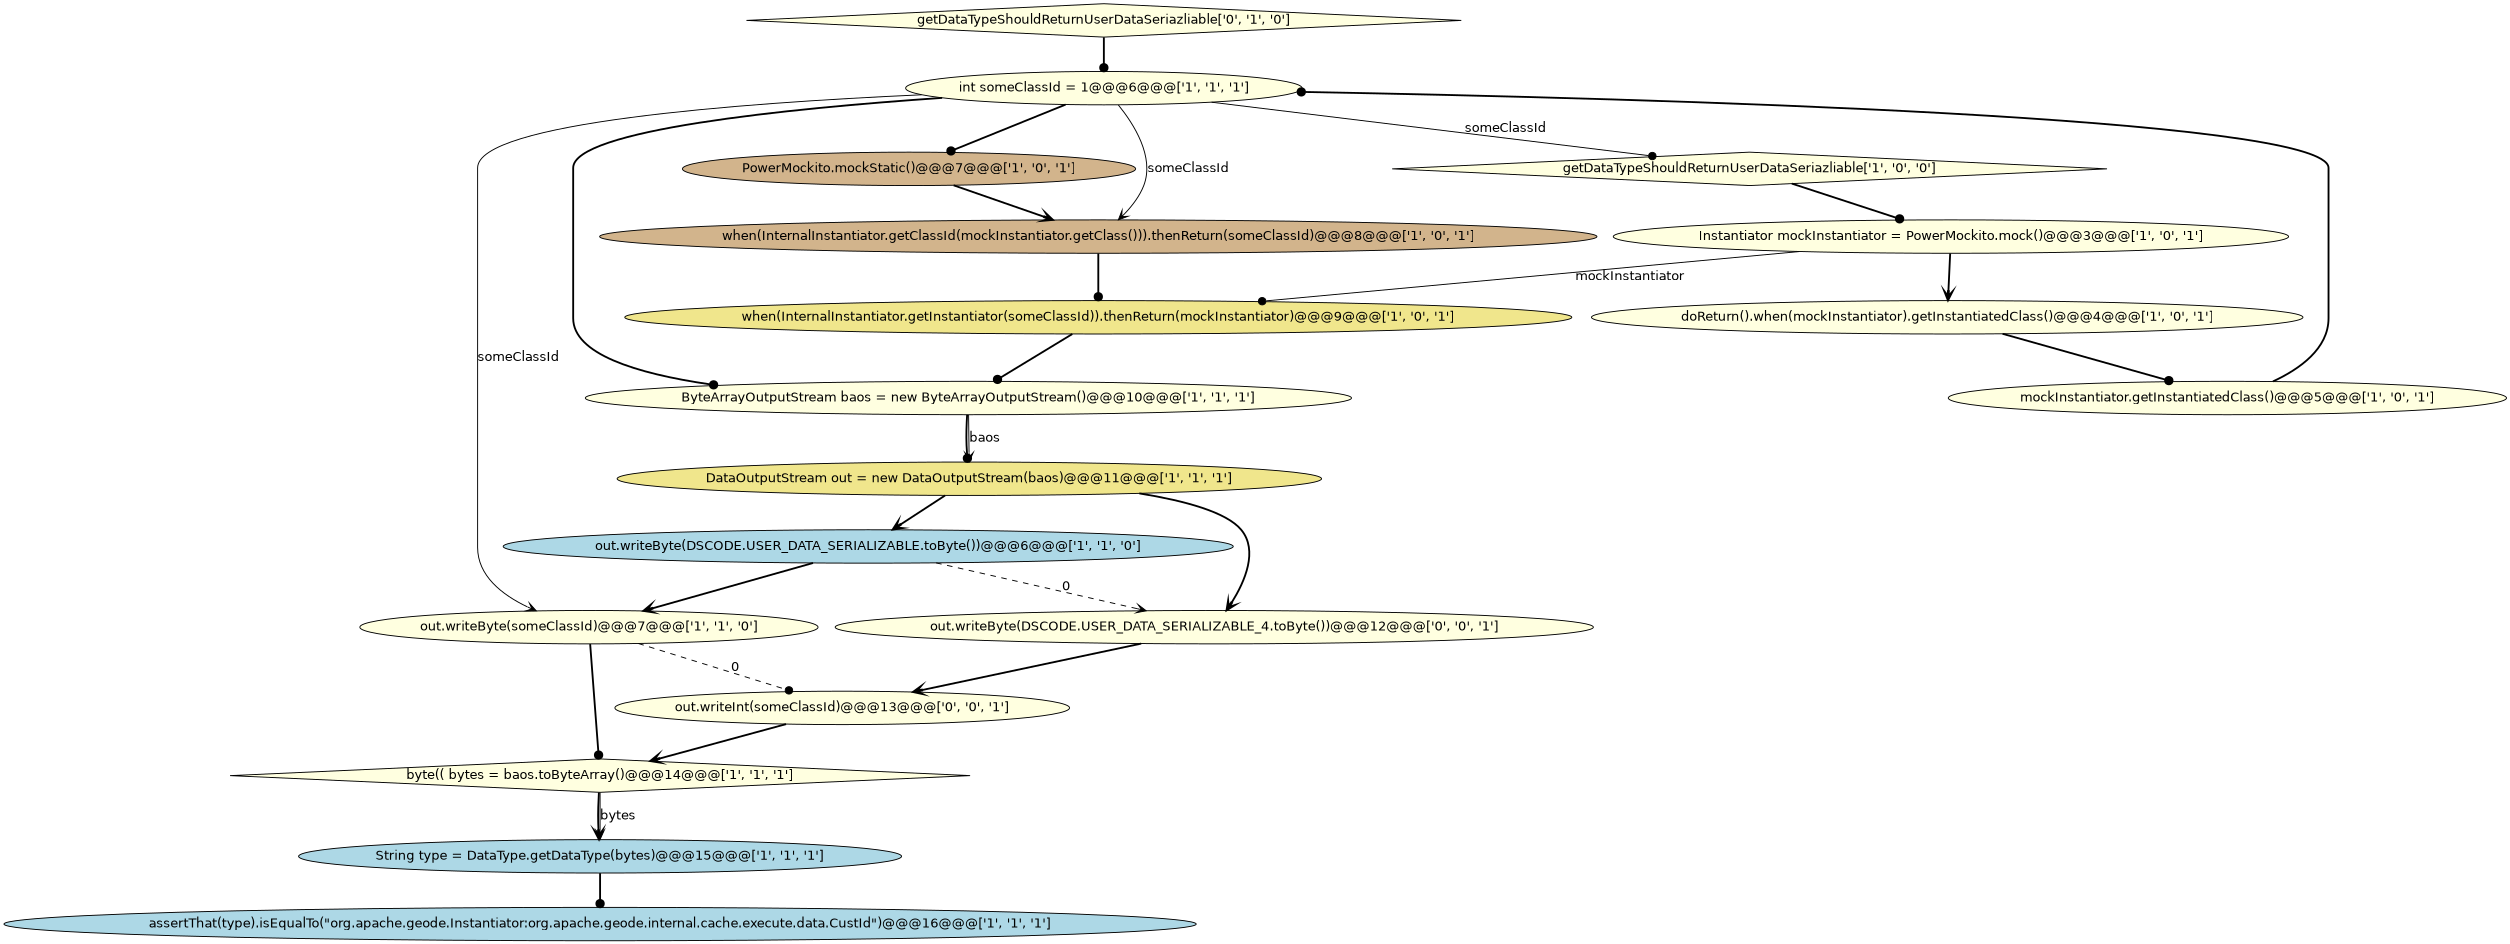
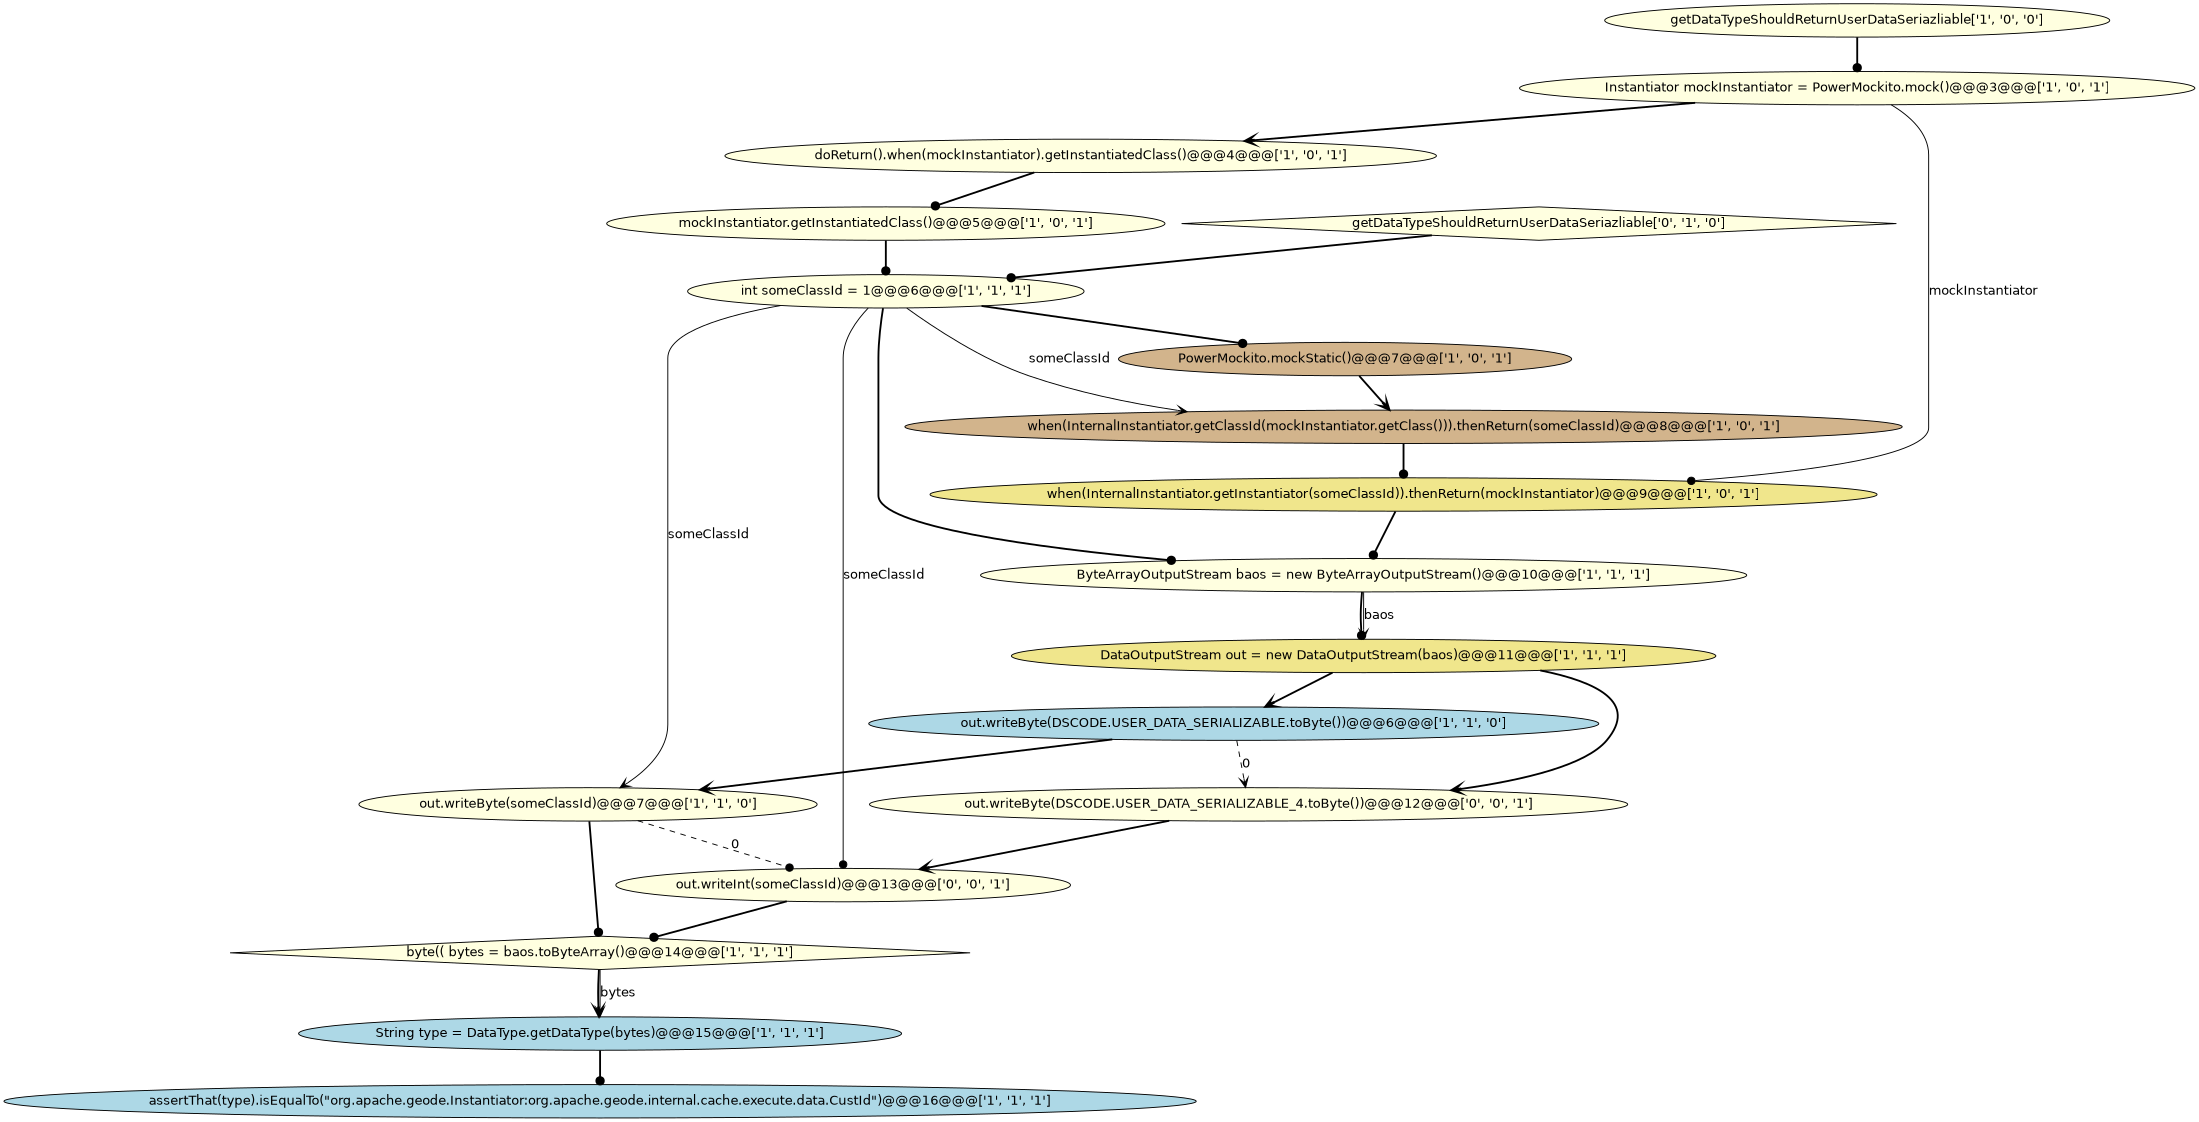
(1430, 129) -> (843, 581)
(1750, 169) -> (1857, 20)
(723, 741) -> (722, 919)
